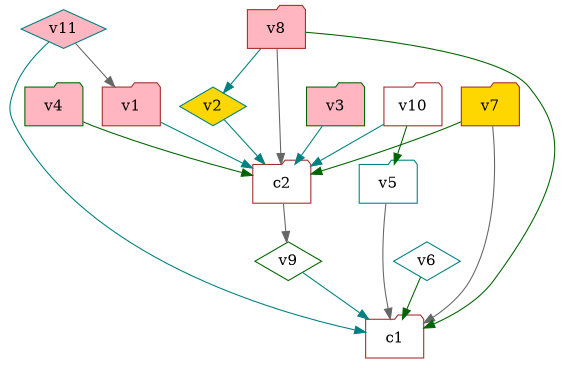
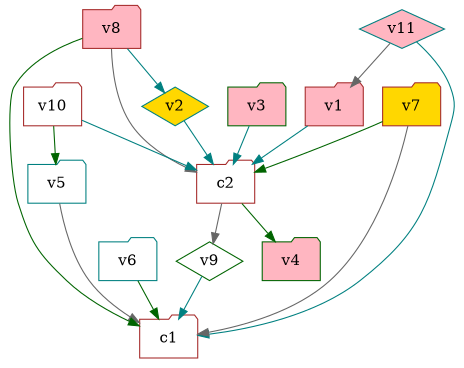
(162, 150) -> (255, 218)
(427, 261) -> (128, 261)
